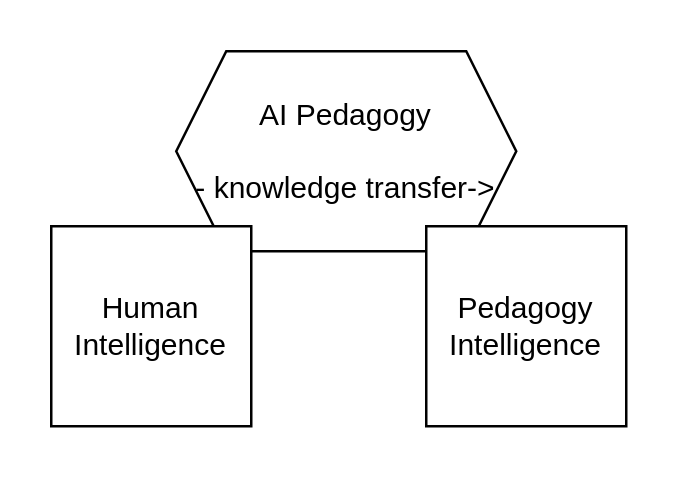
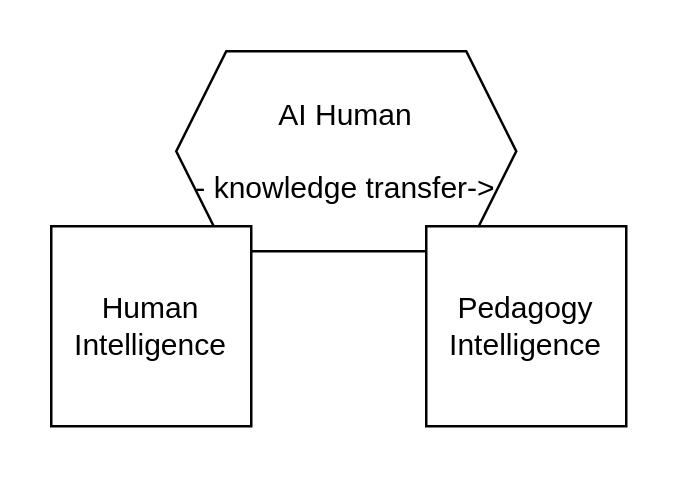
(346, 151) -> (346, 151)
